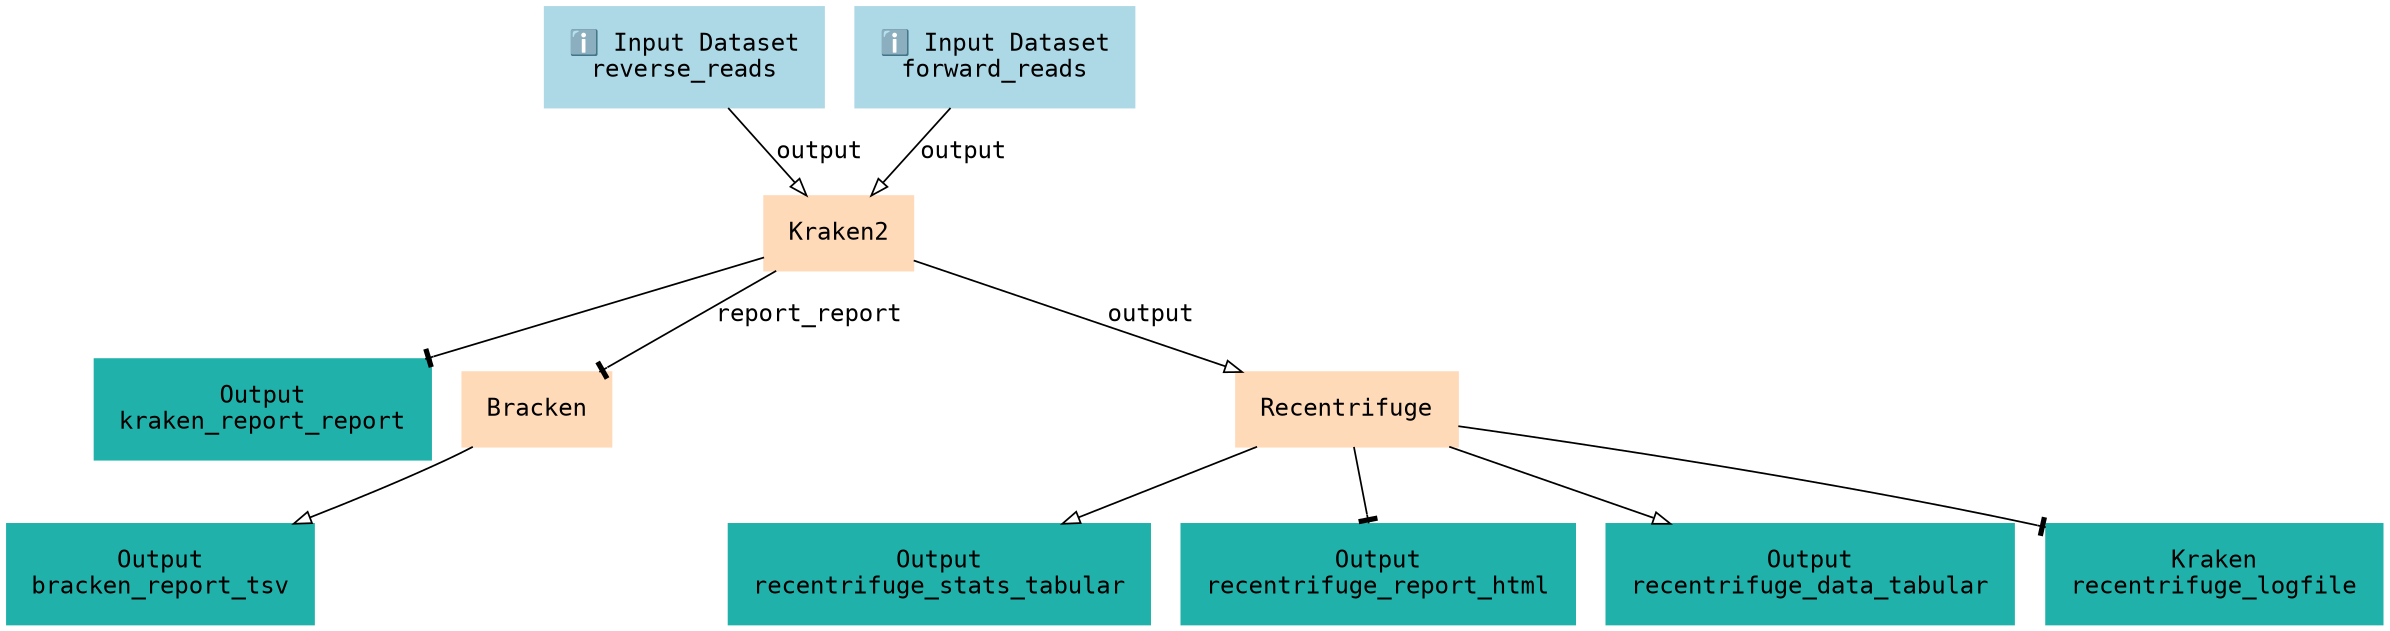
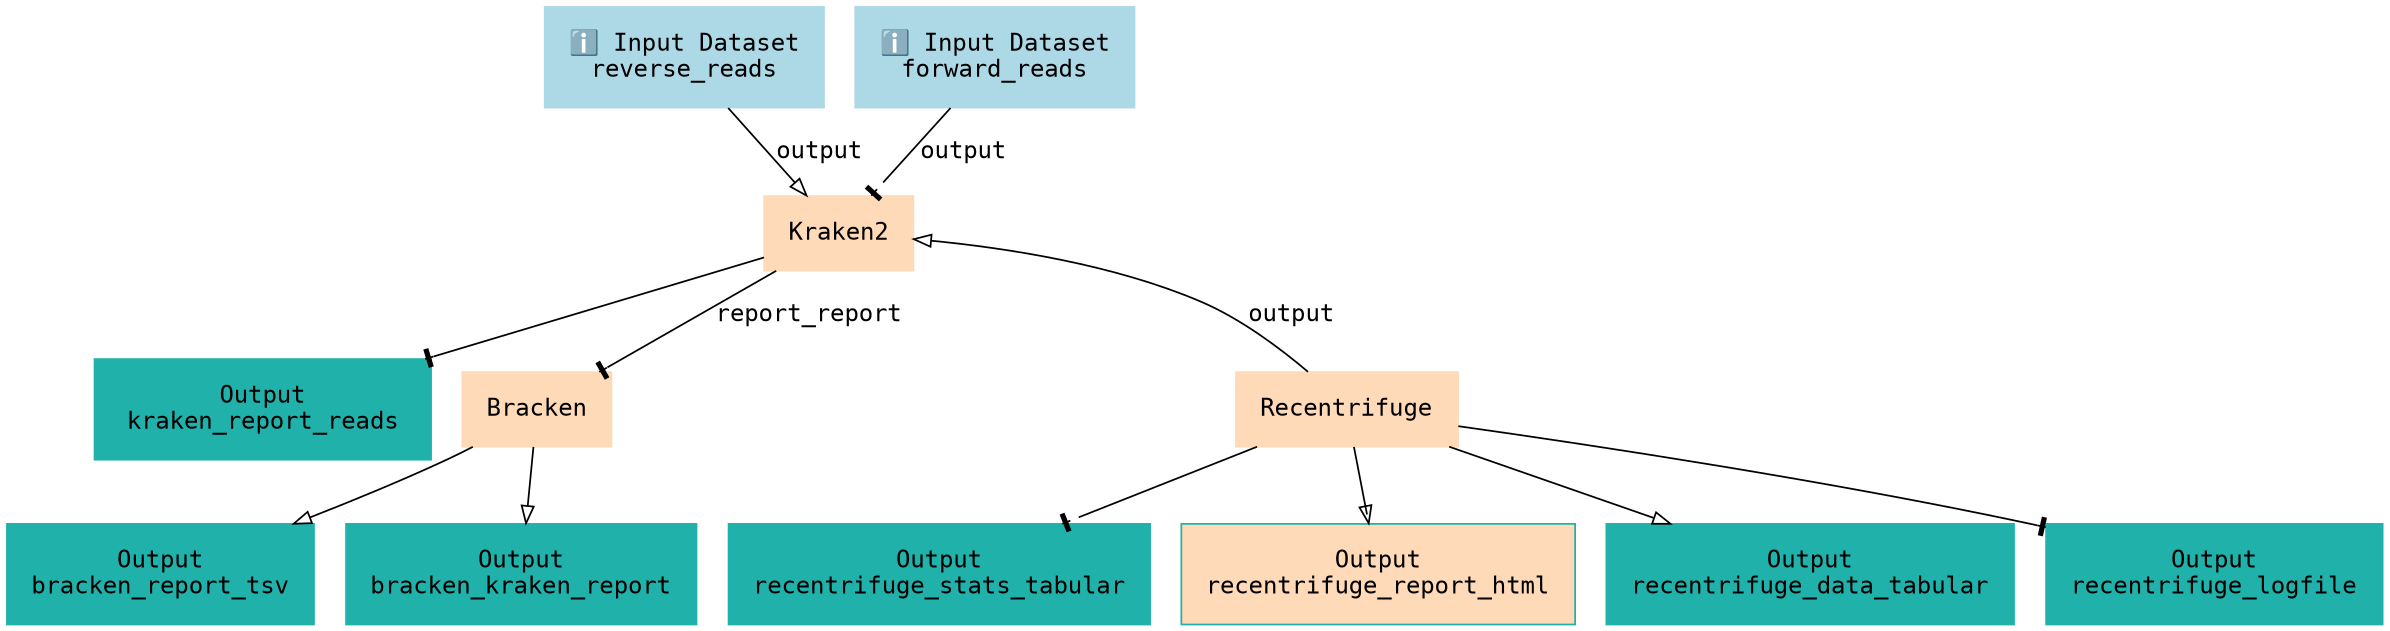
(917, 145) -> (917, 145)
(1070, 313) -> (1131, 277)
(263, 409) -> (263, 409)
(1360, 481) -> (1360, 481)
(1168, 482) -> (1168, 482)
none -> (521, 574)
(1378, 574) -> (1378, 574)
(2214, 574) -> (2214, 574)
